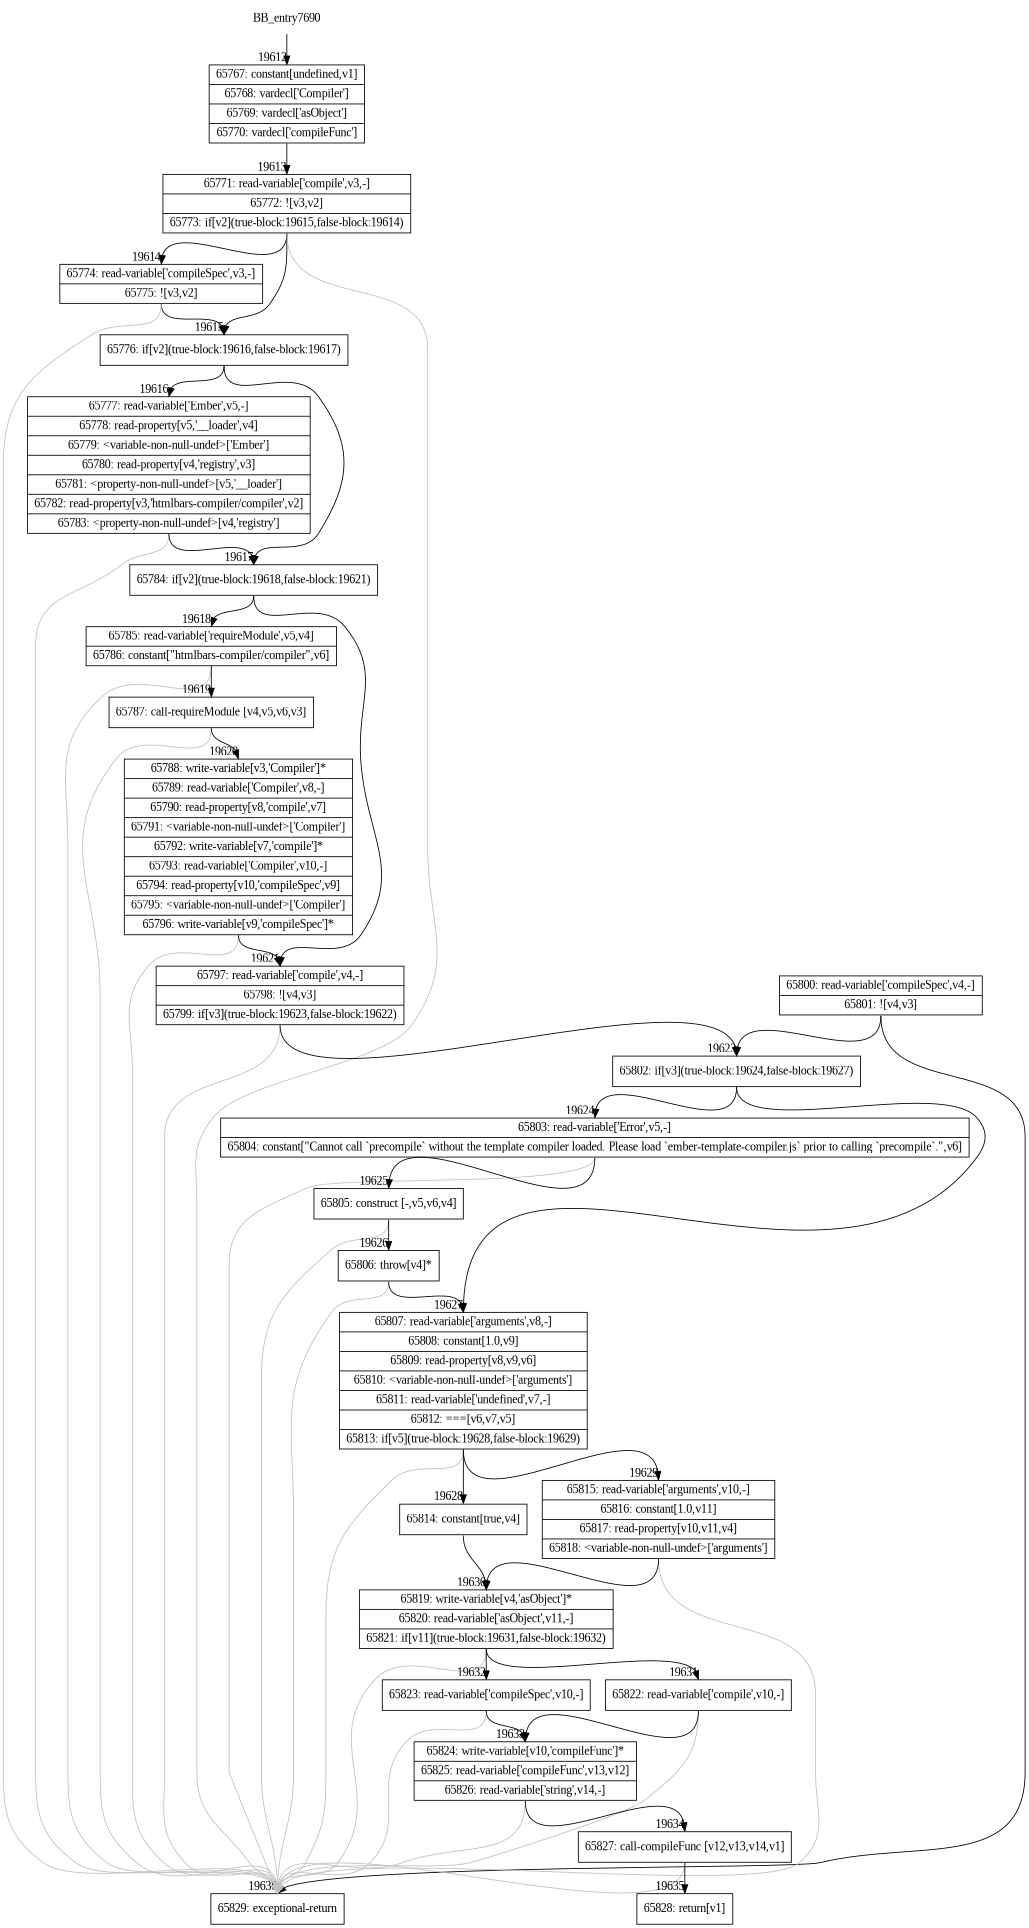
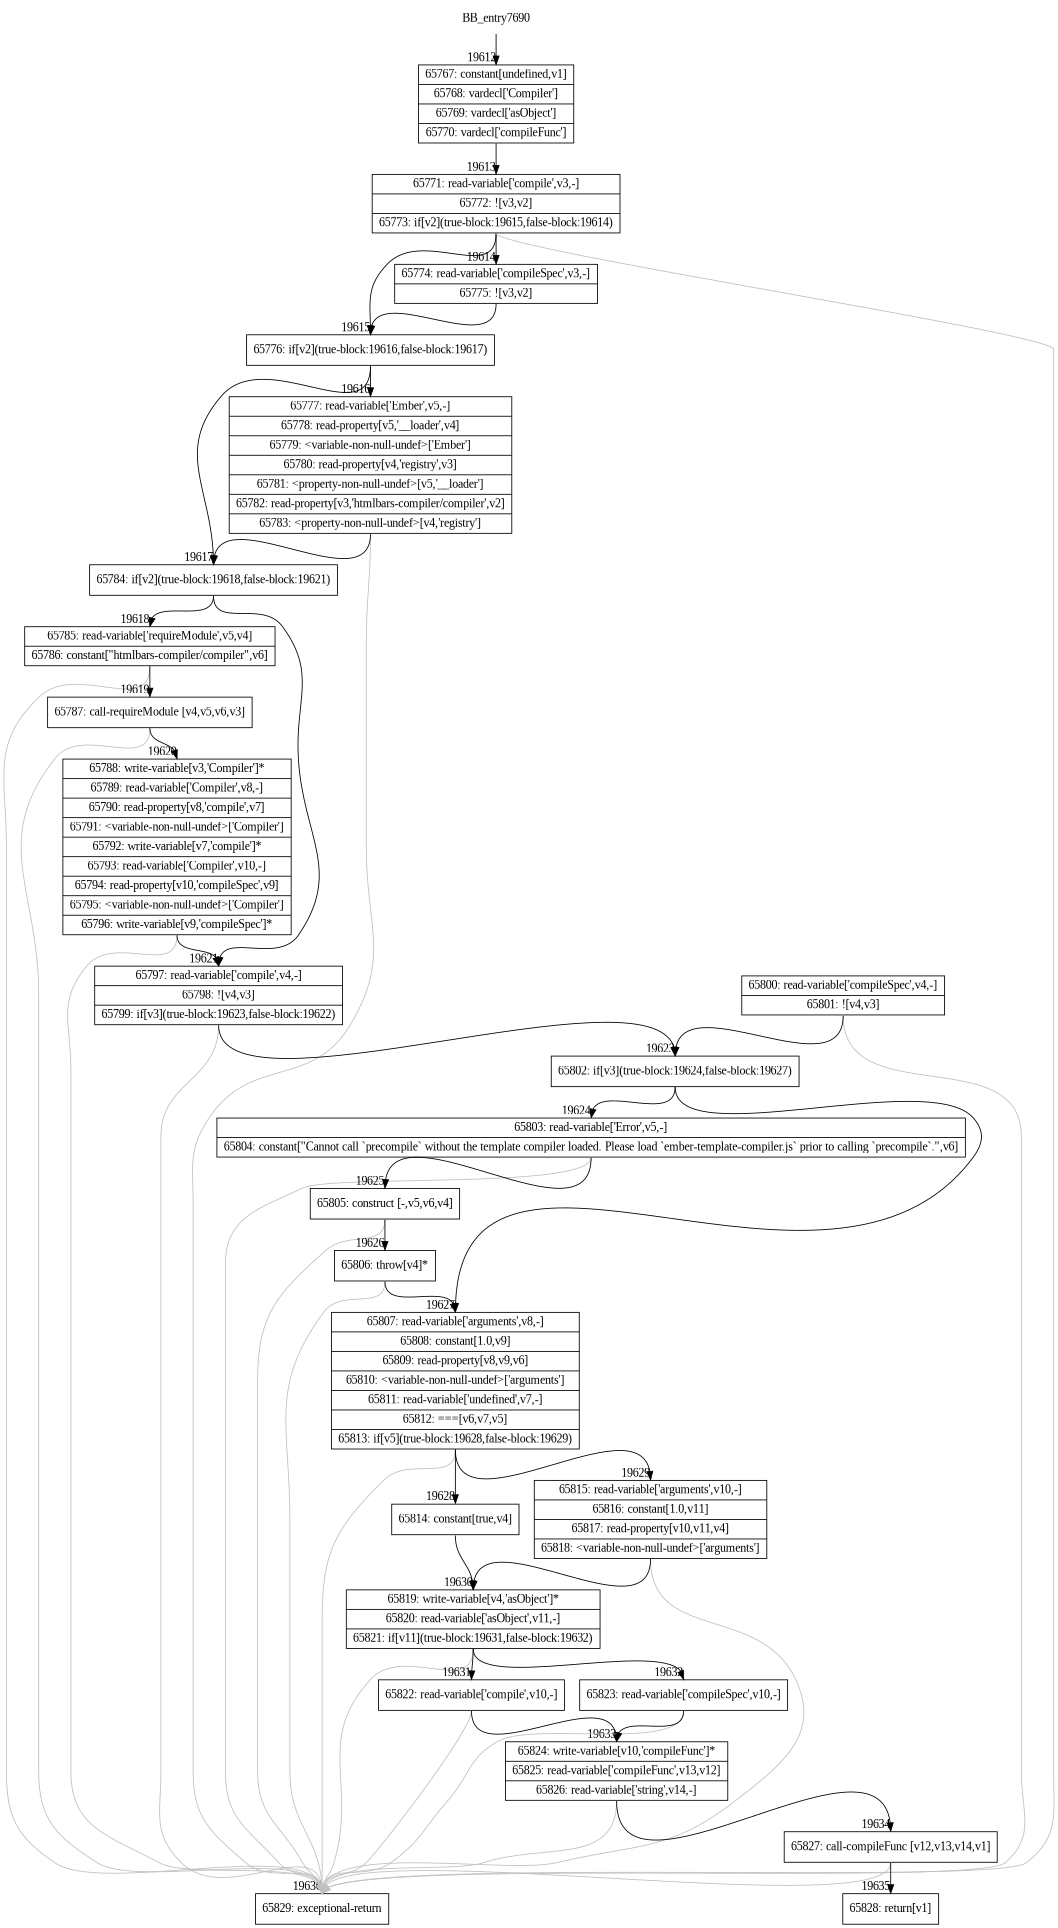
(3, 1164) -> none
(1025, 1745) -> (1021, 1723)
